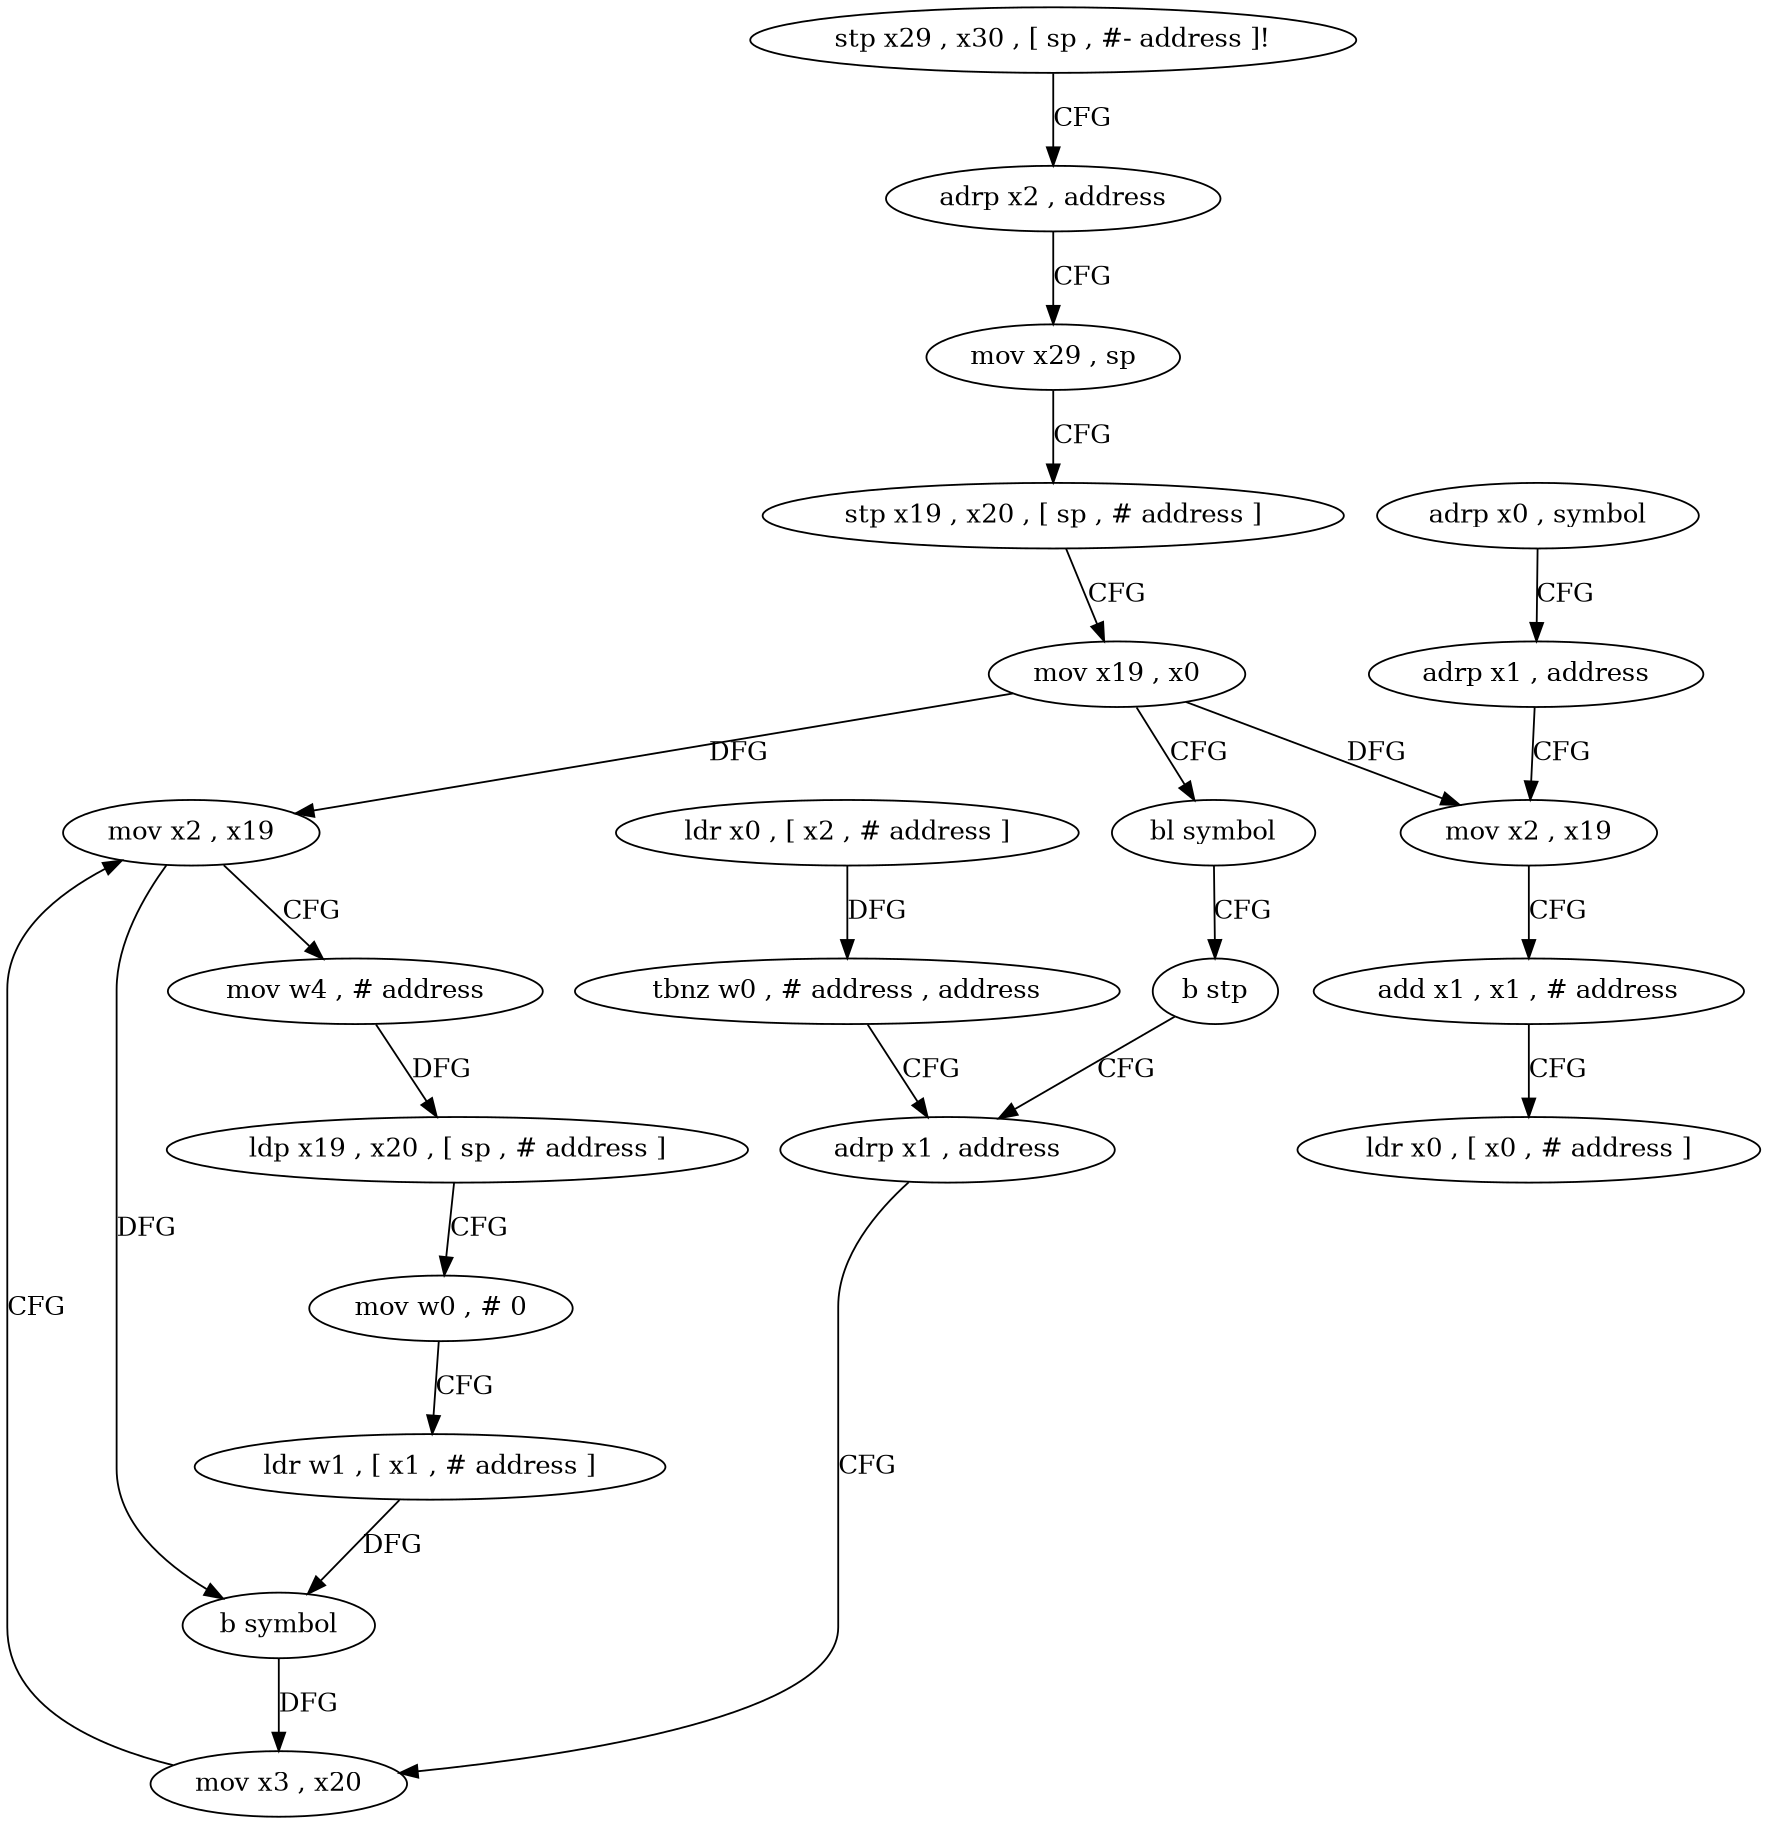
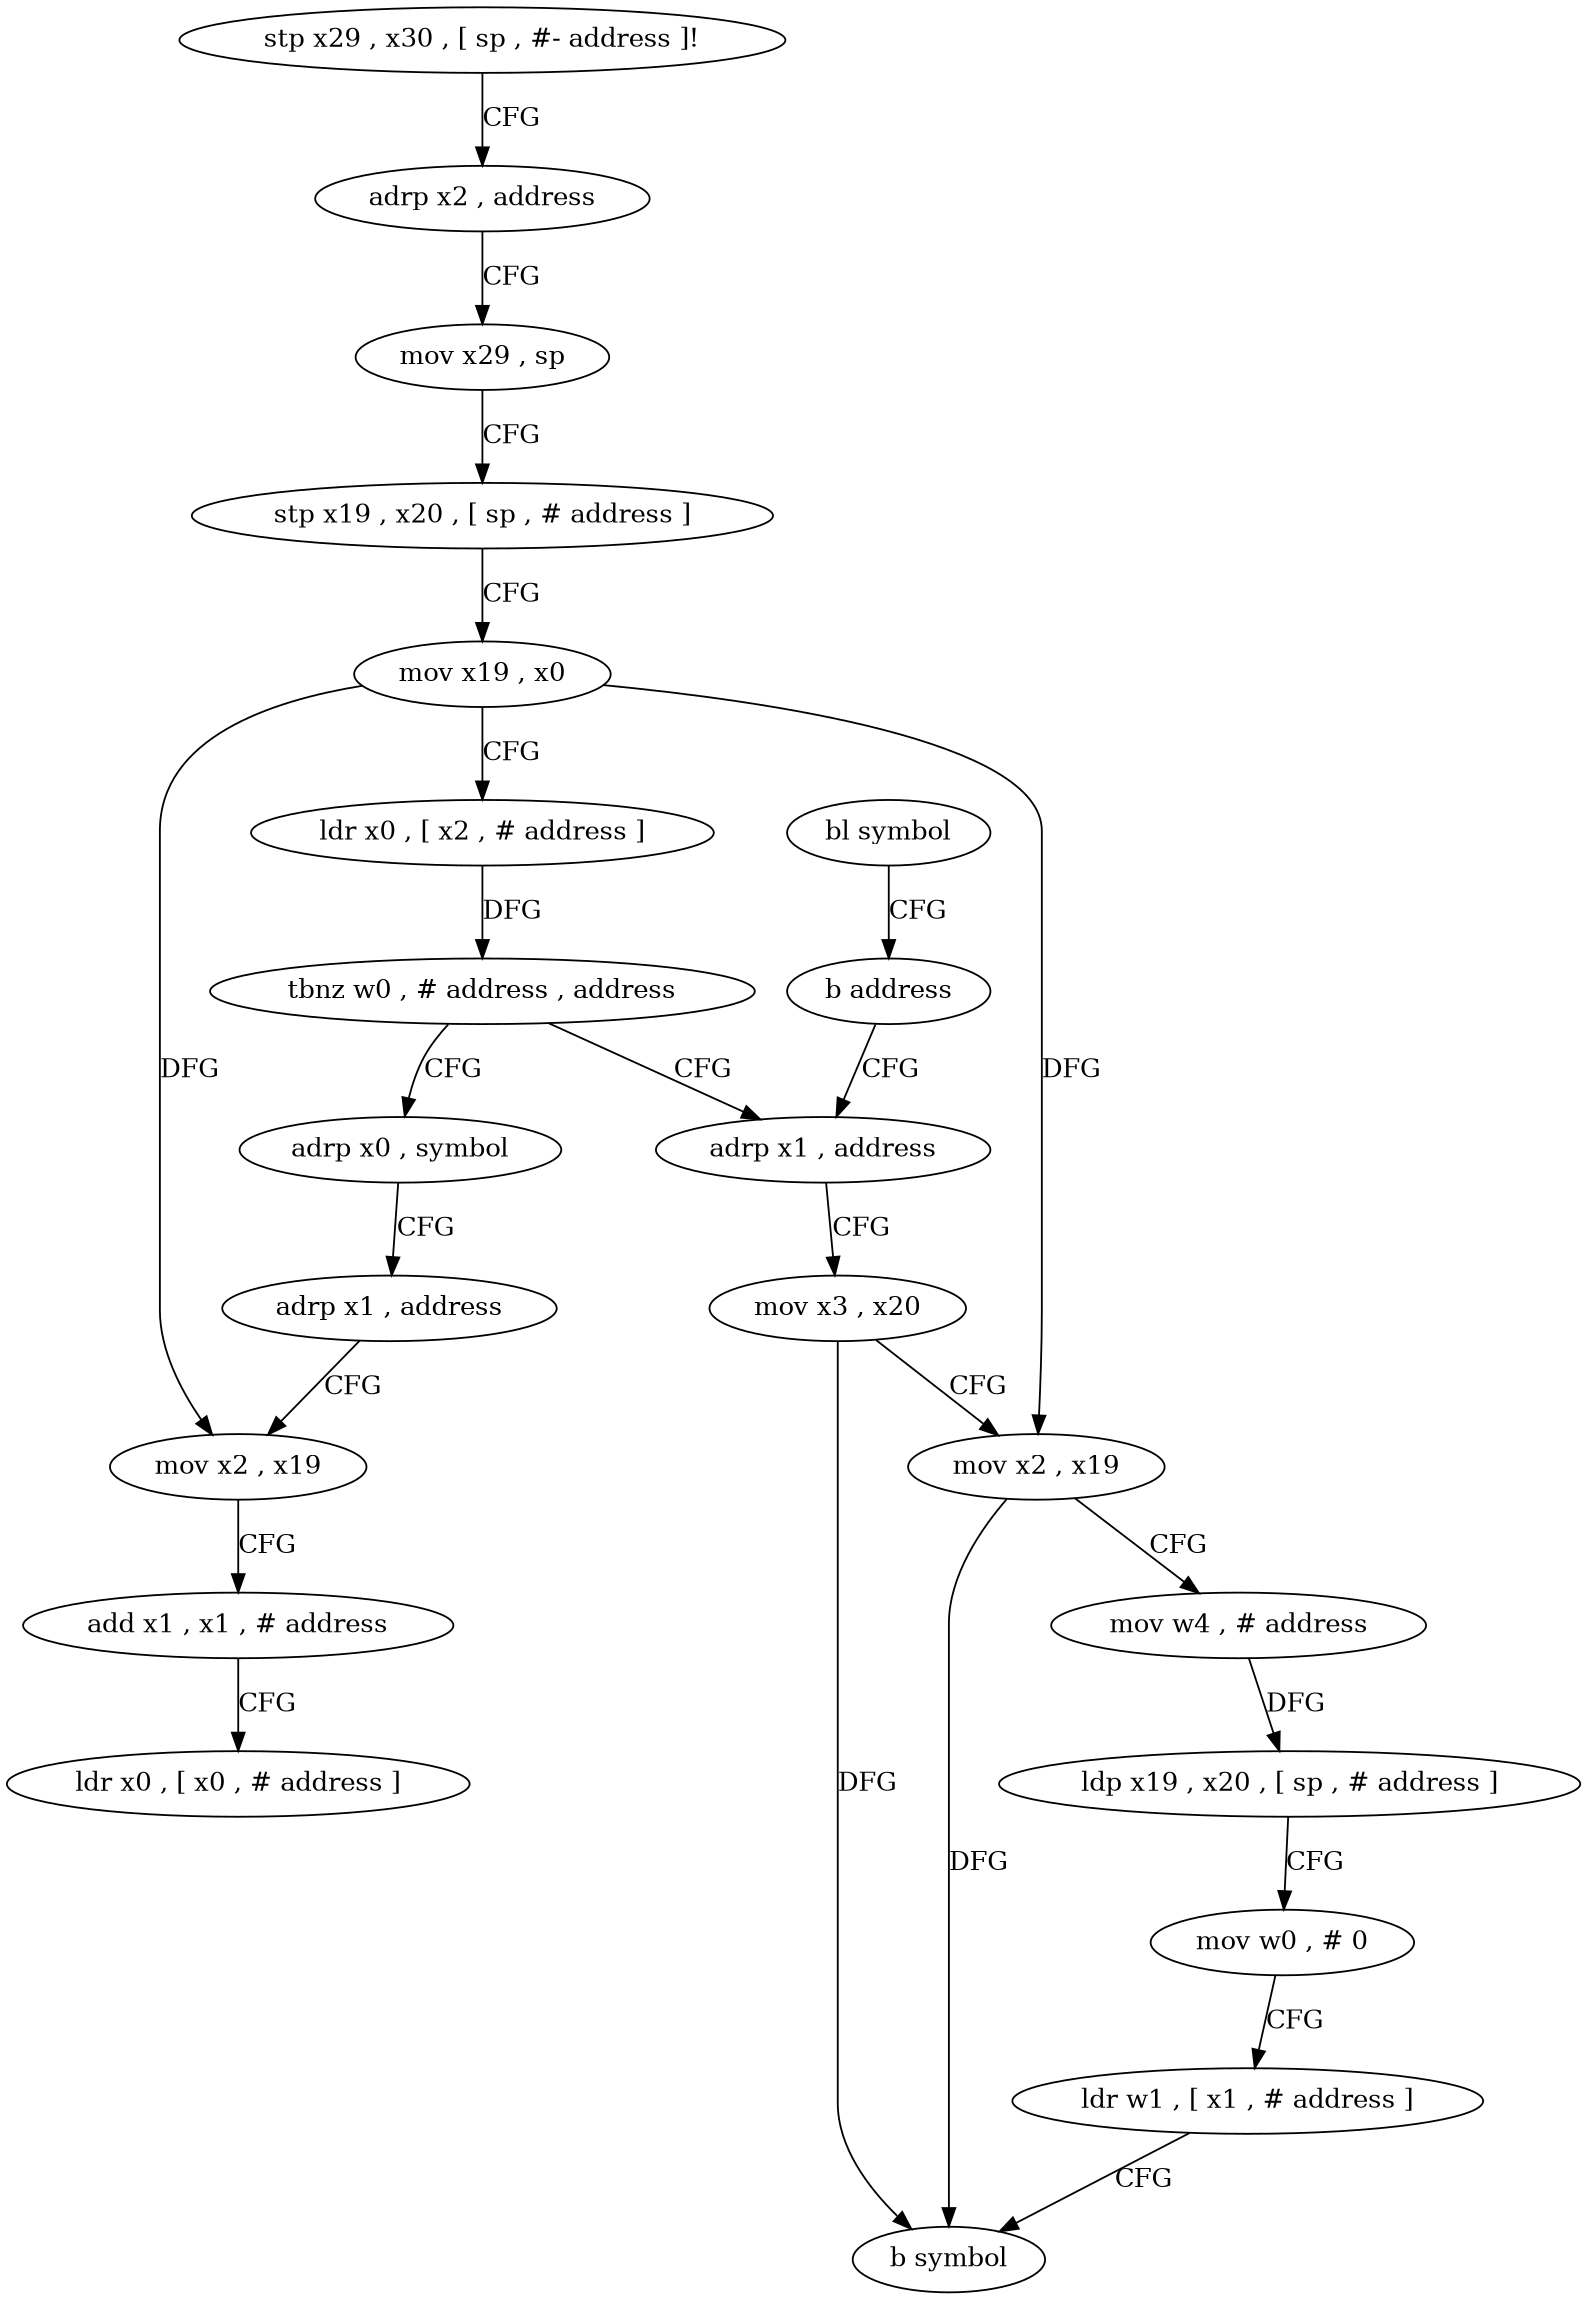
(1161, 746) -> (482, 744)
(1215, 991) -> (889, 991)
none -> (423, 1058)
(393, 1546) -> (1144, 2180)
(279, 1696) -> (838, 1788)
